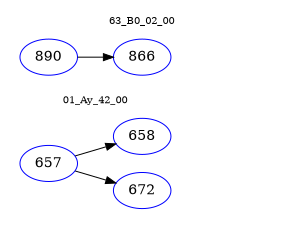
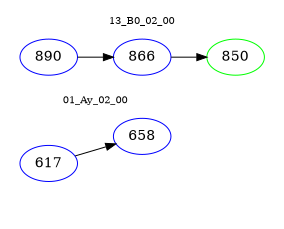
(142, 22) -> (142, 22)
none -> (236, 57)
(95, 101) -> (95, 101)
(49, 163) -> (49, 163)
(142, 191) -> none
